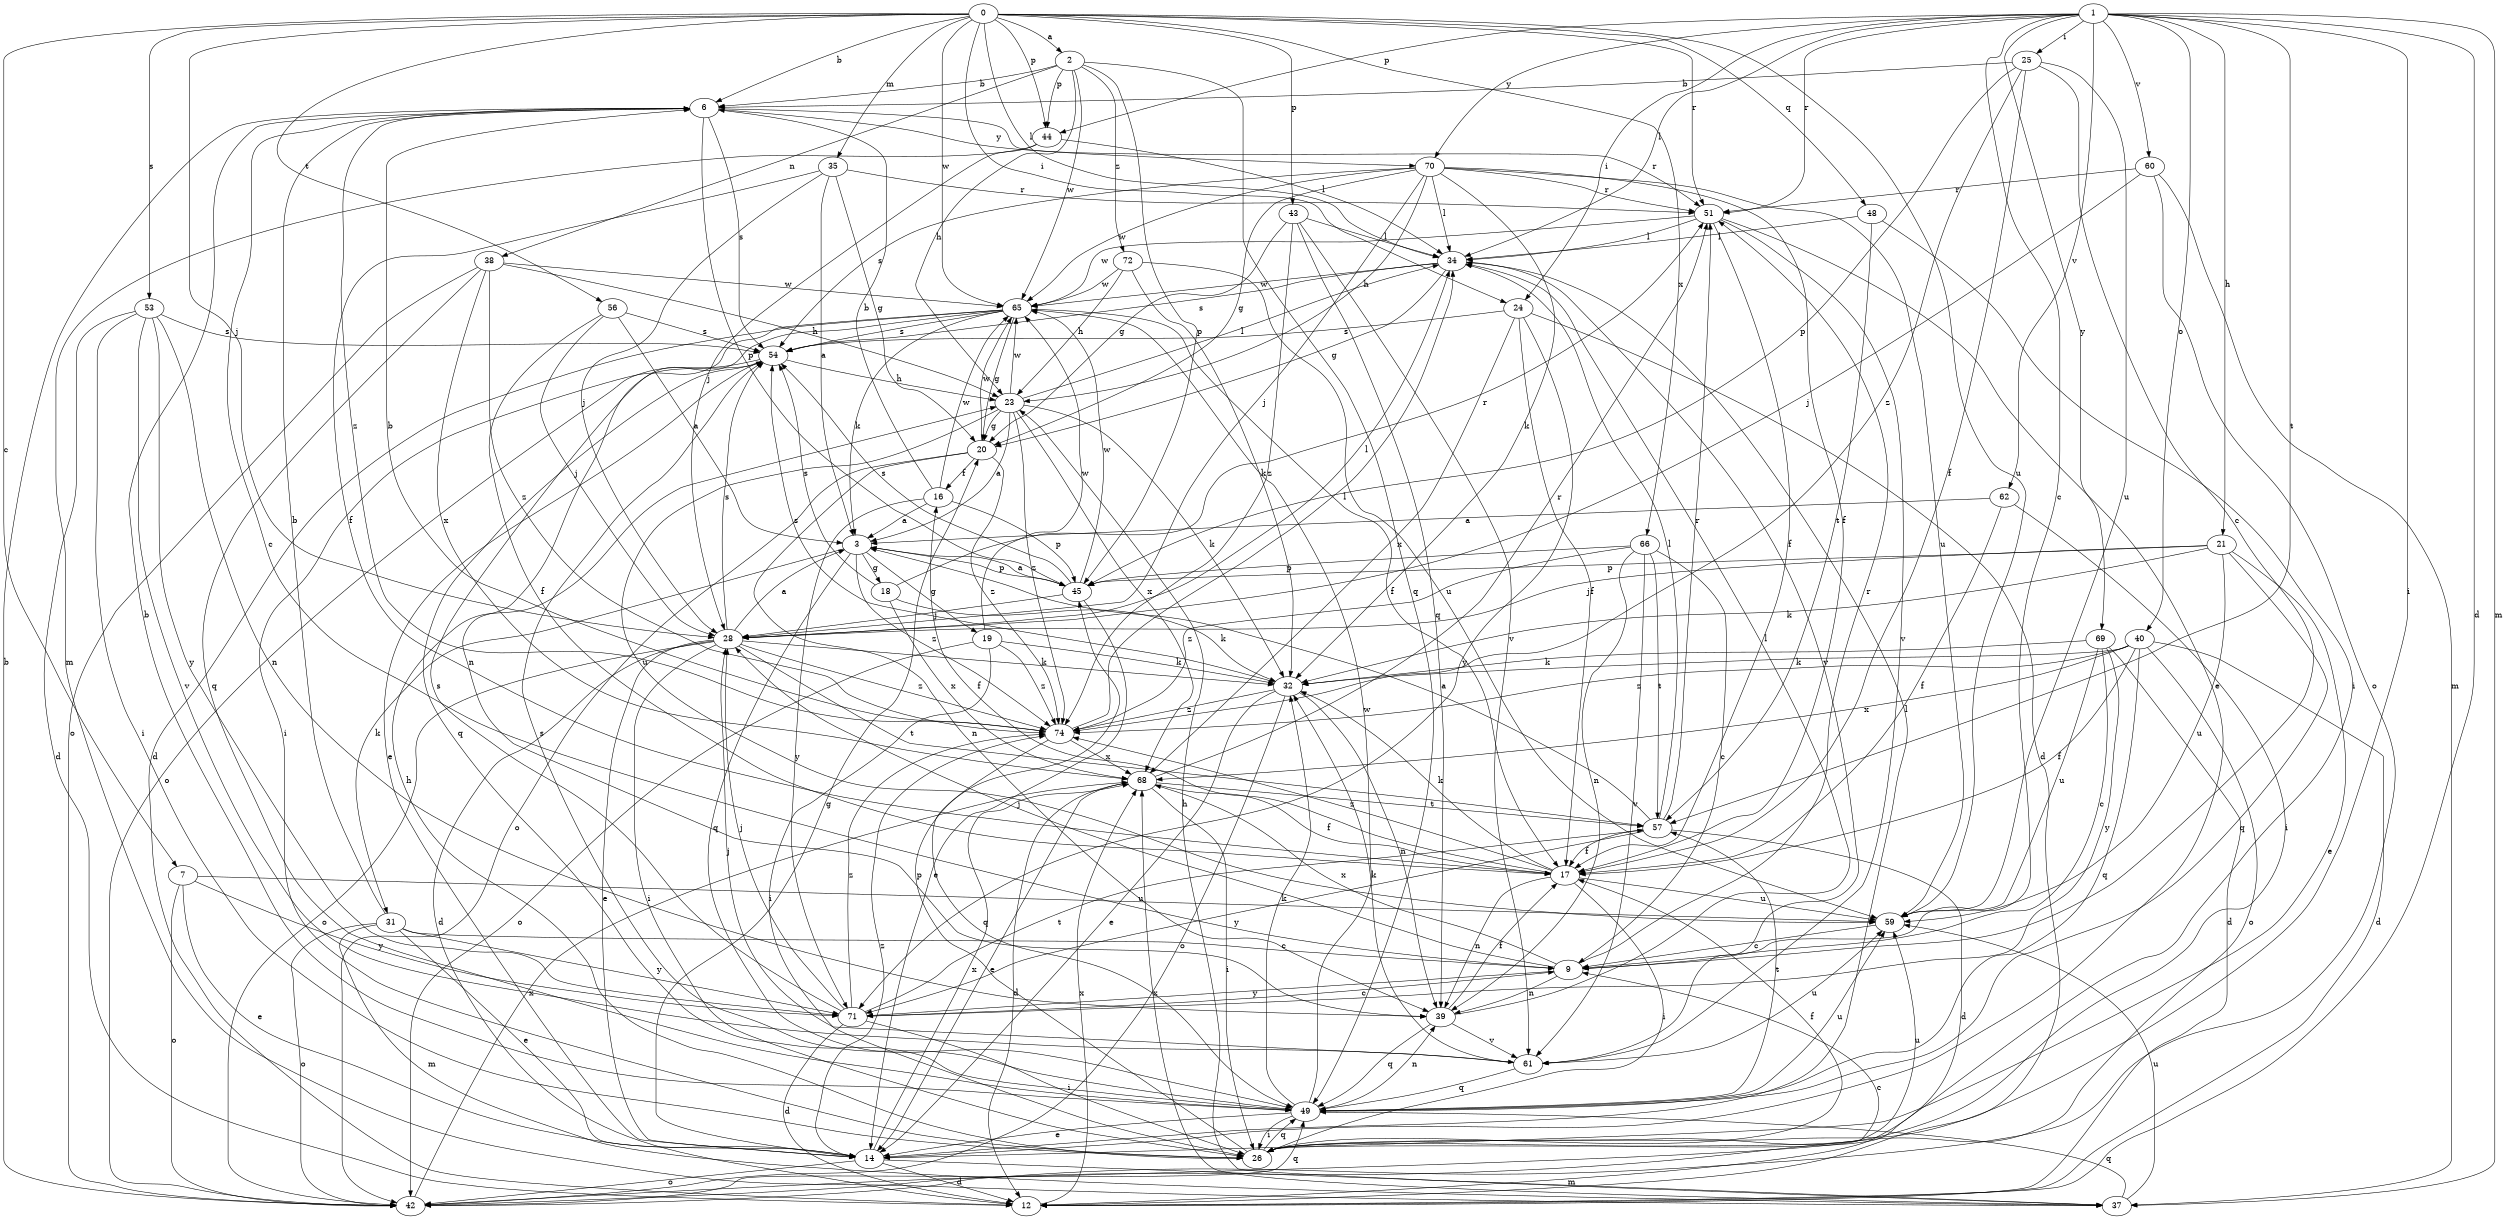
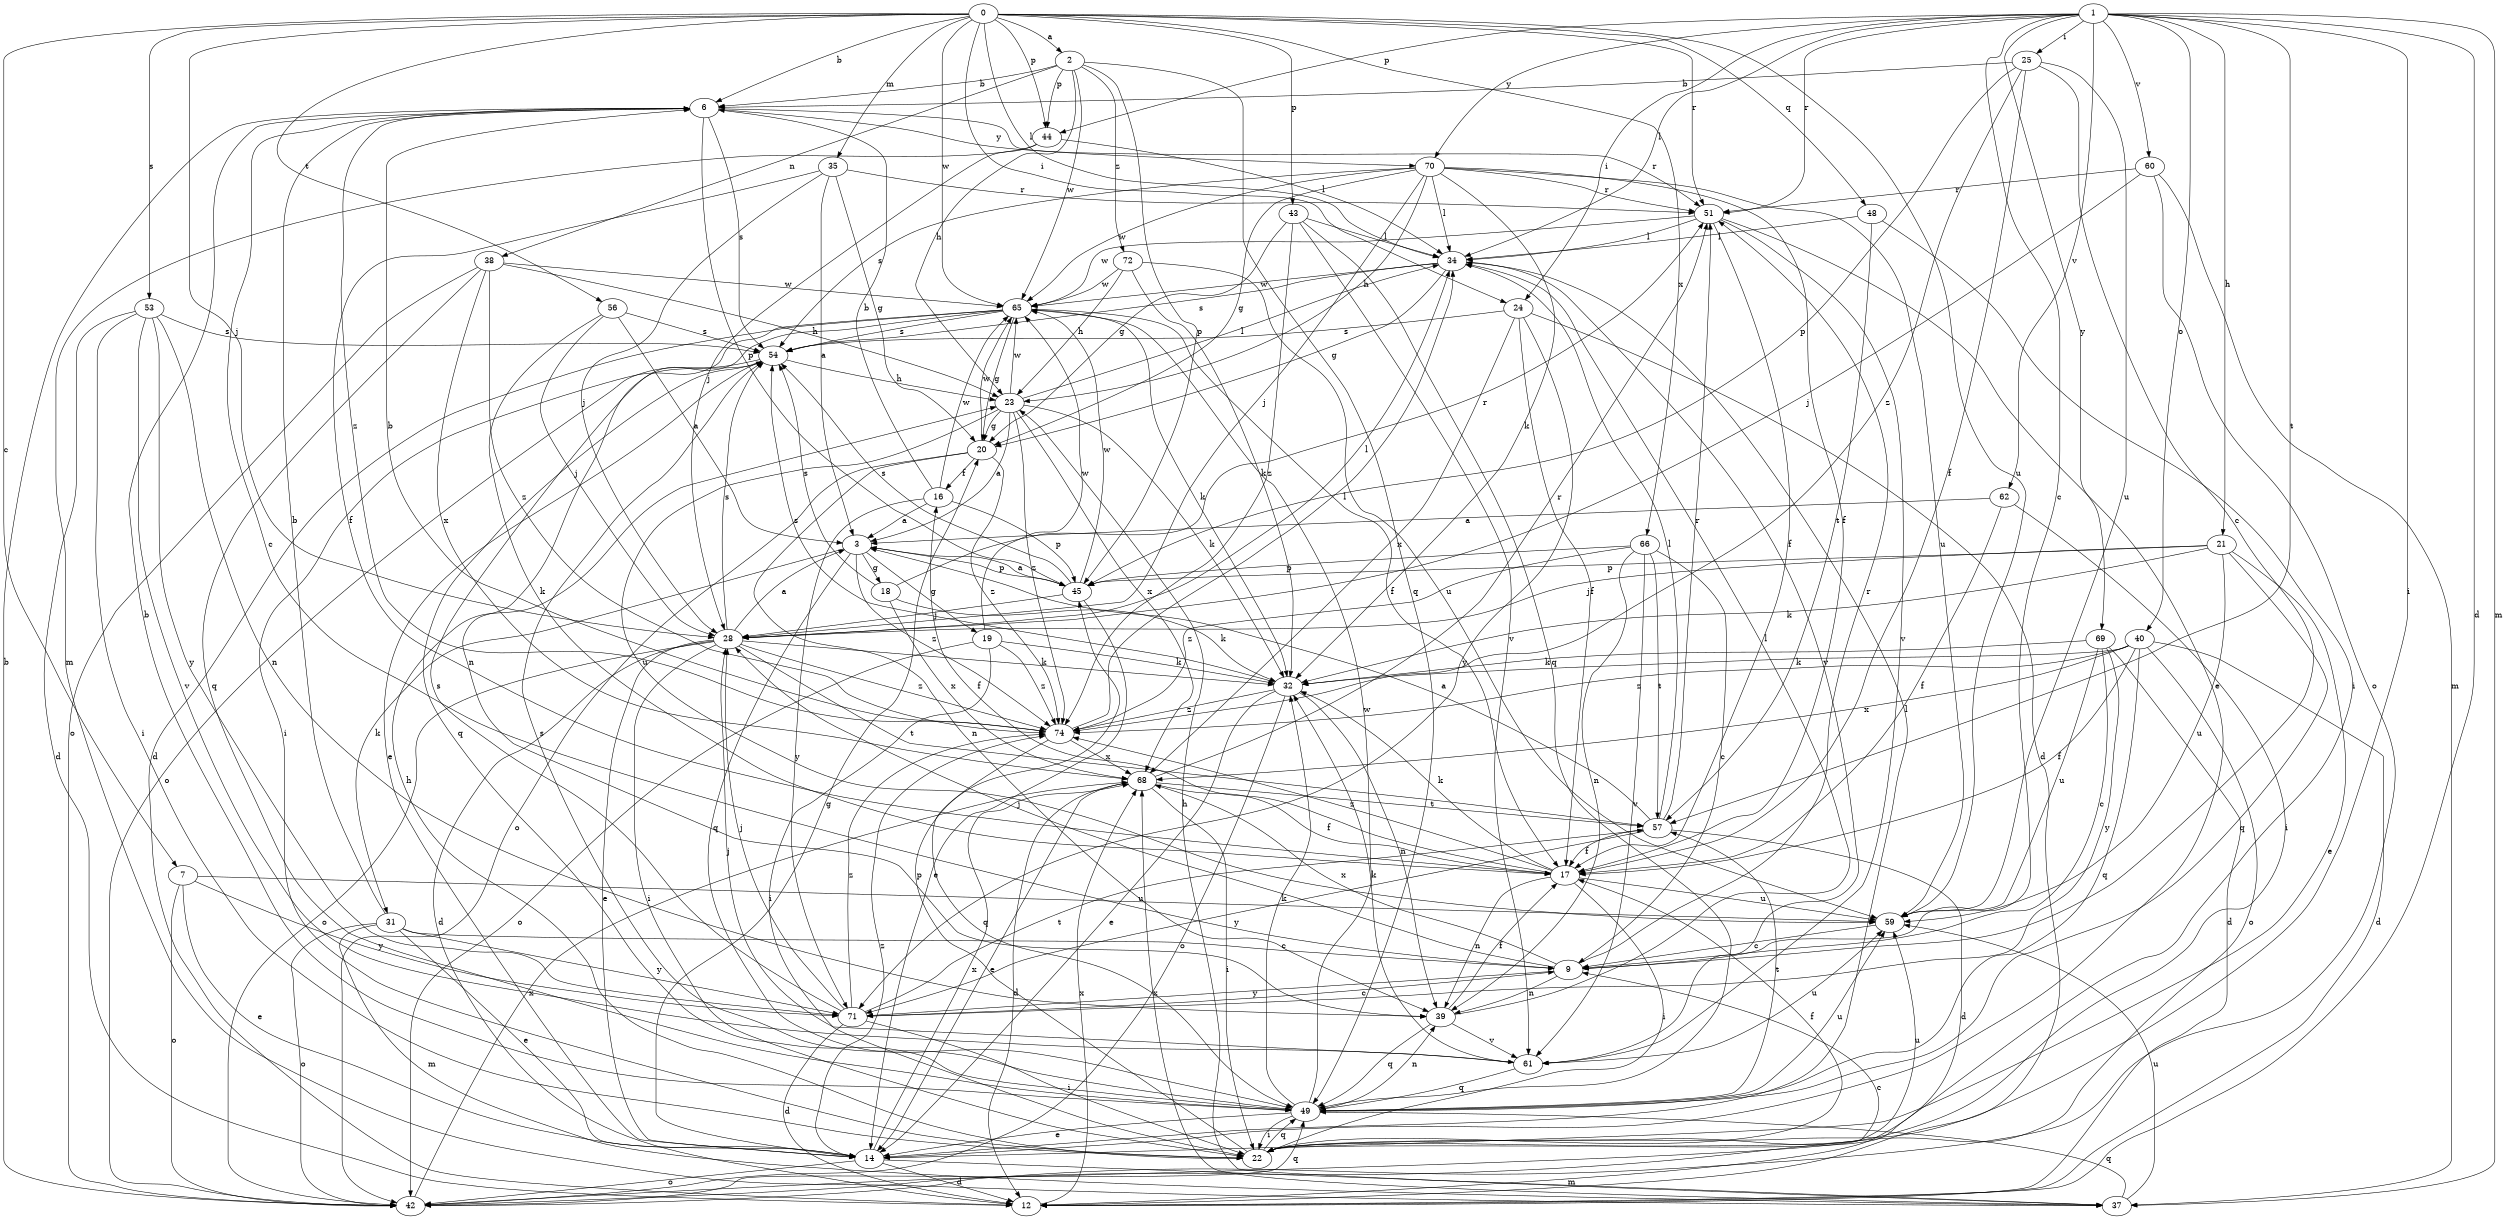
(876, 375) -> (1174, 459)
(543, 592) -> (543, 592)
(1433, 600) -> (1592, 815)
(1257, 1159) -> (1257, 1159)
